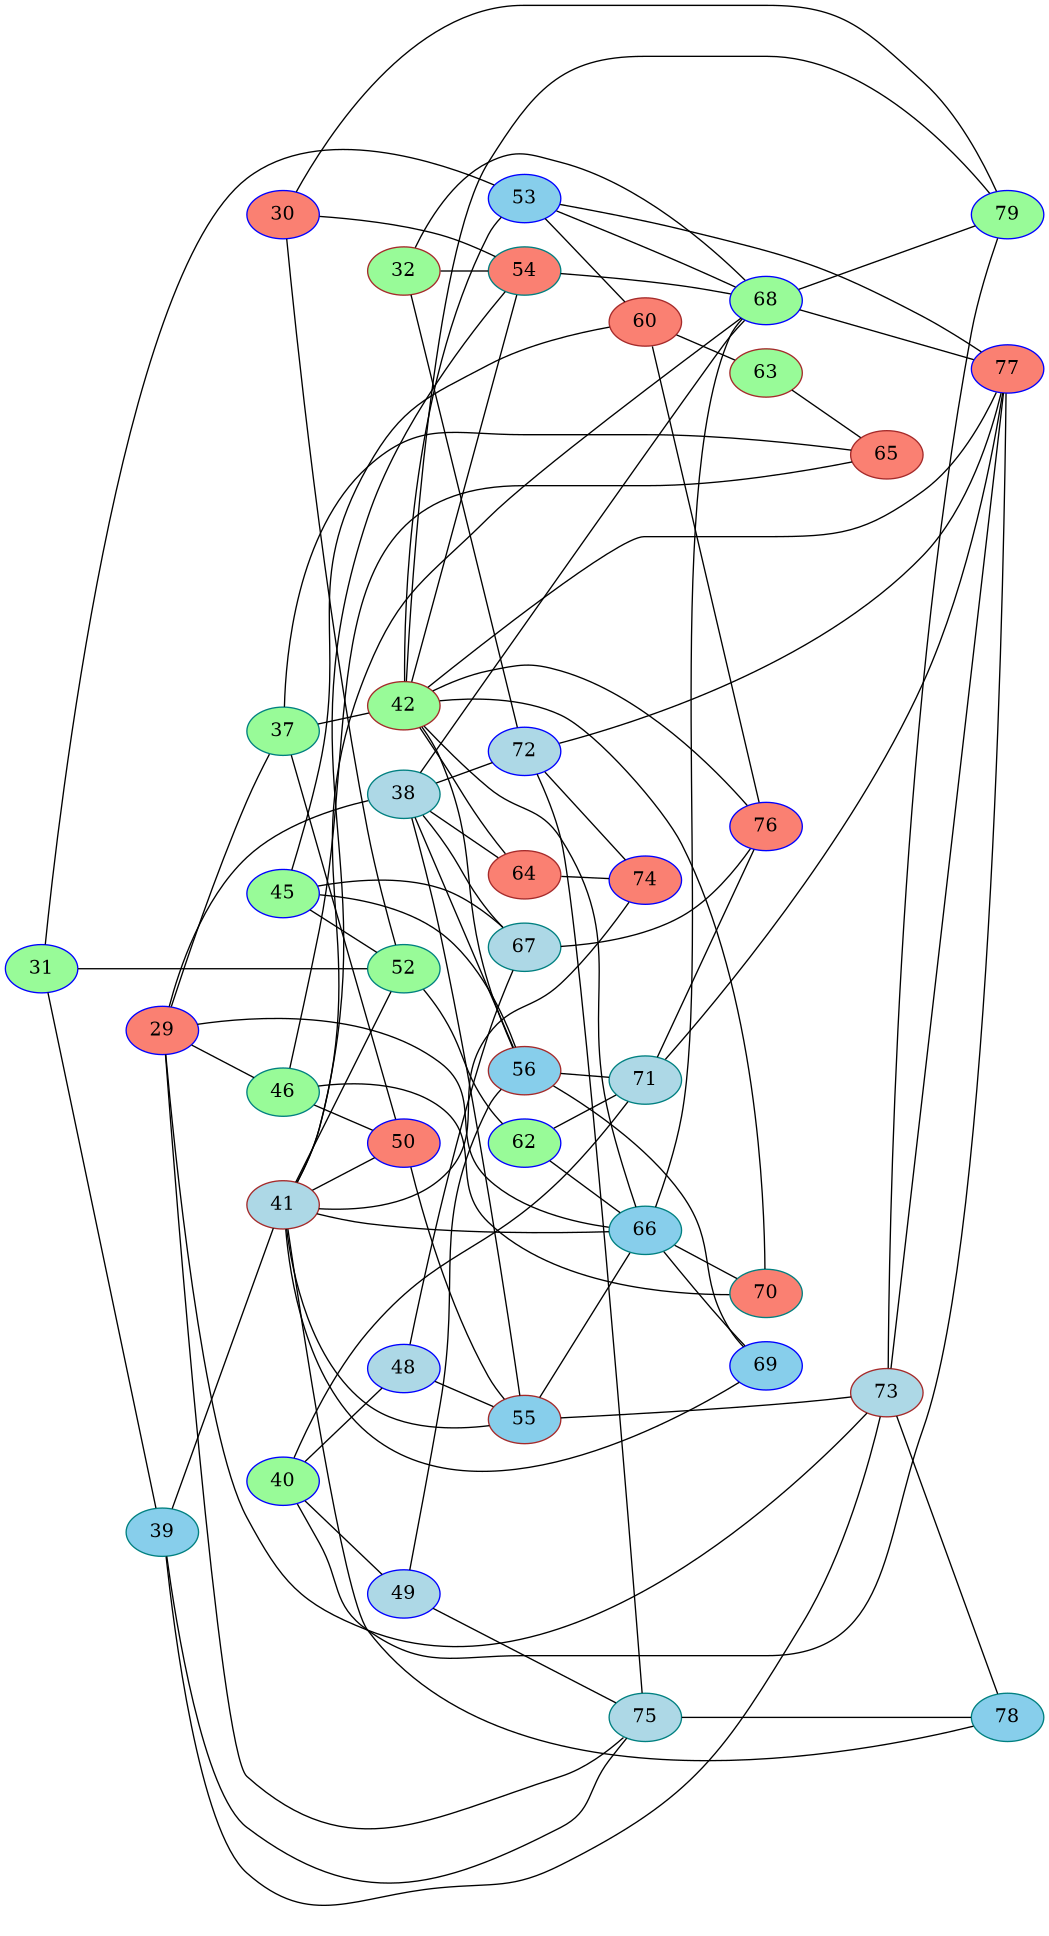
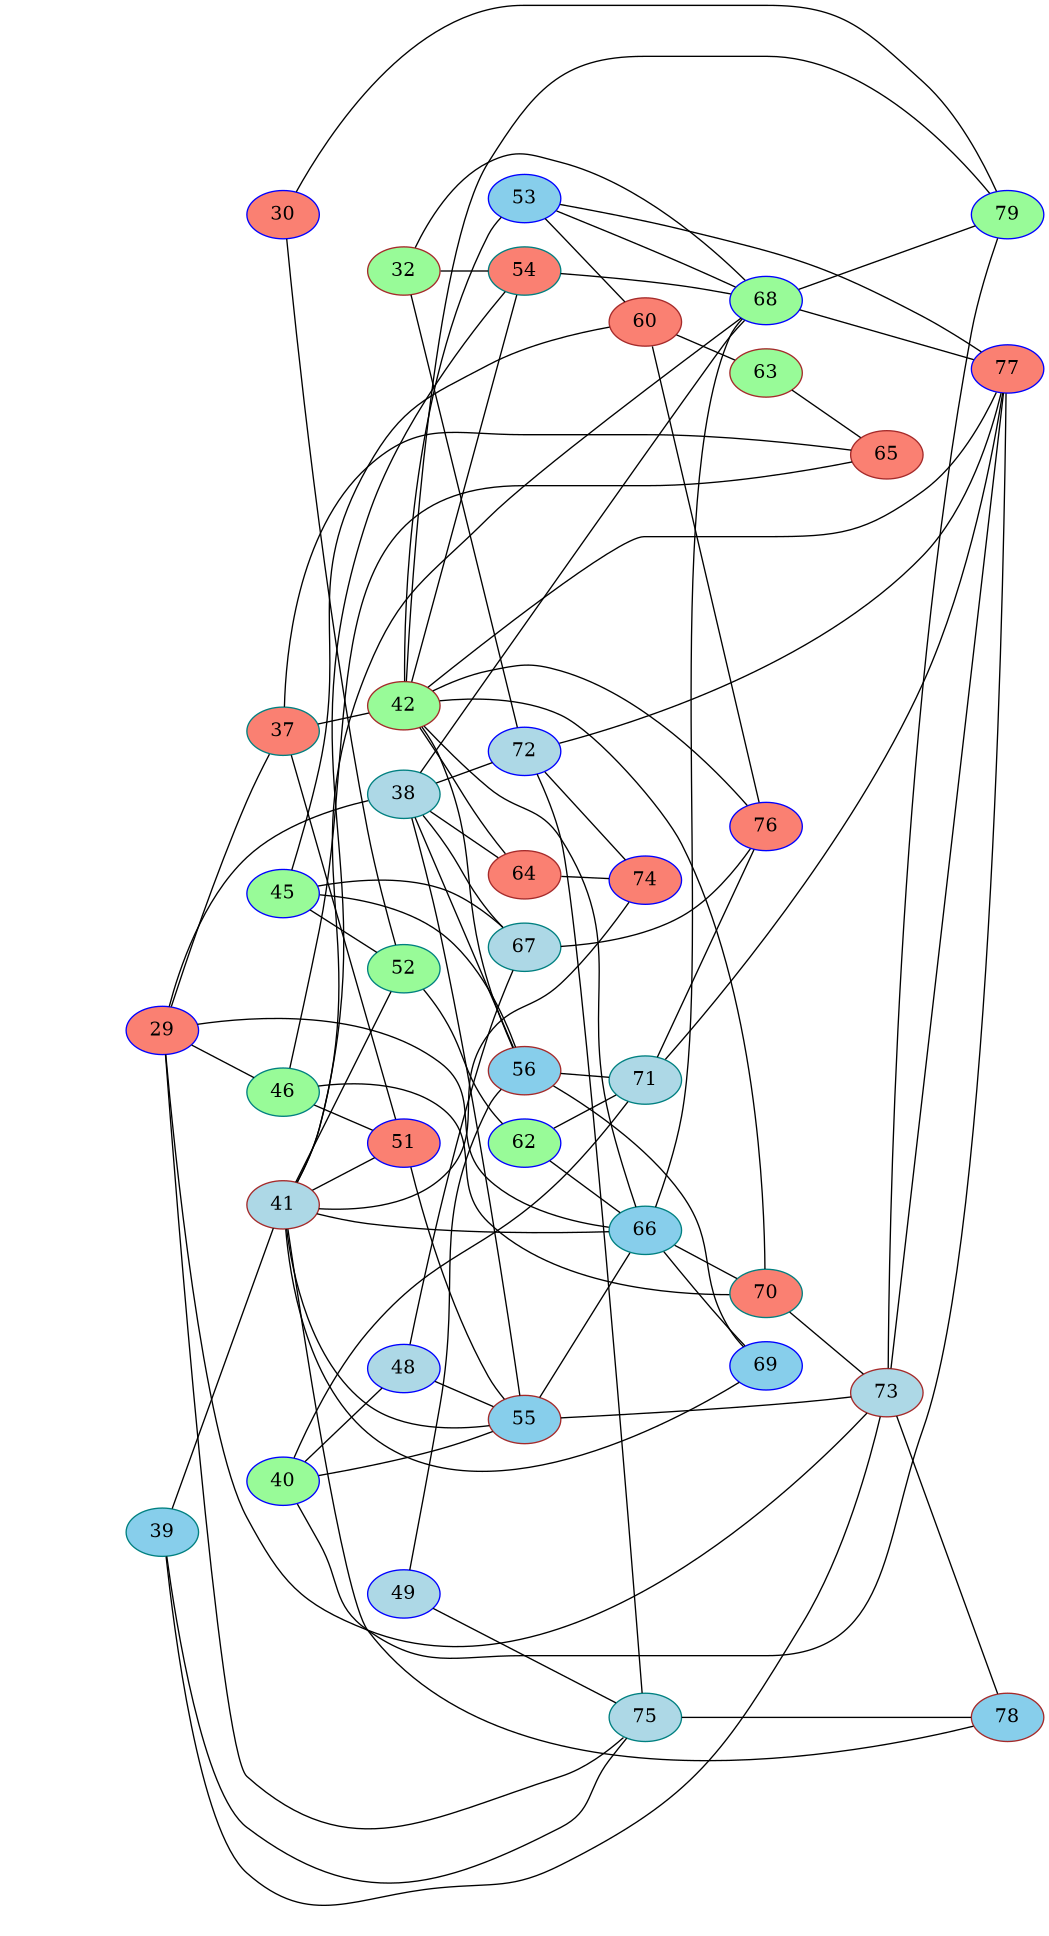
(410, 228) -> none
(283, 731) -> (283, 731)
(42, 969) -> none
(404, 1143) -> (404, 1143)
none -> (827, 1343)
(351, 1545) -> (394, 1461)
(1008, 1717) -> (1008, 1717)
